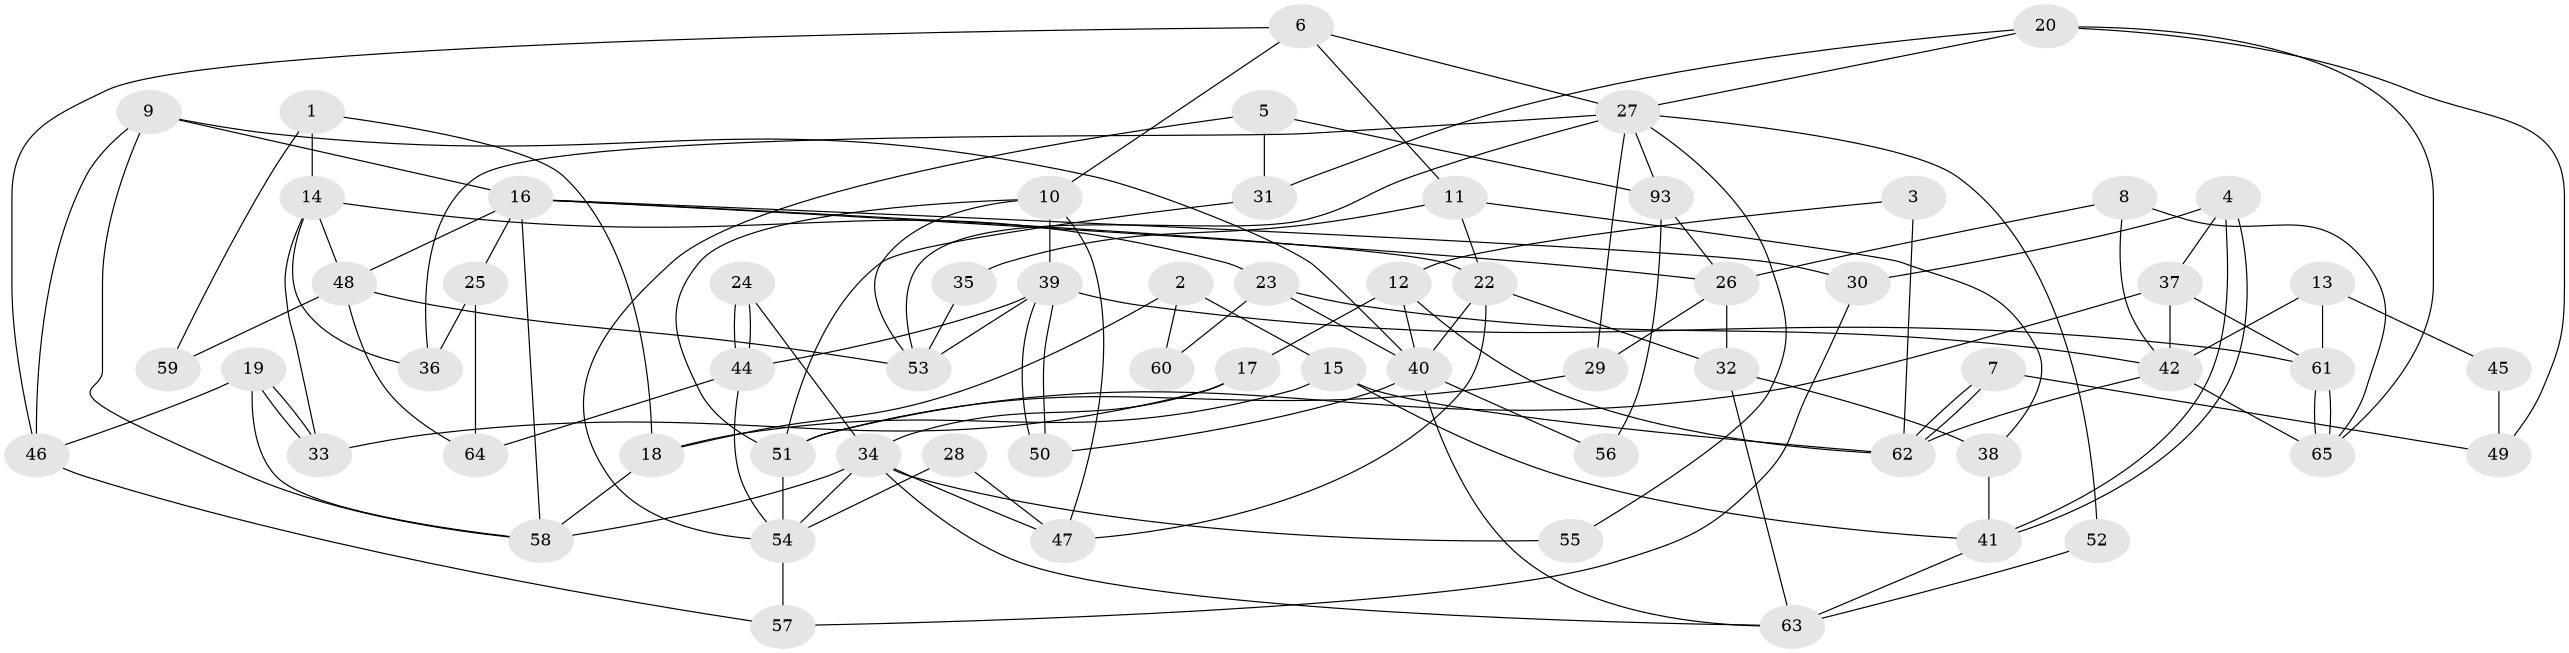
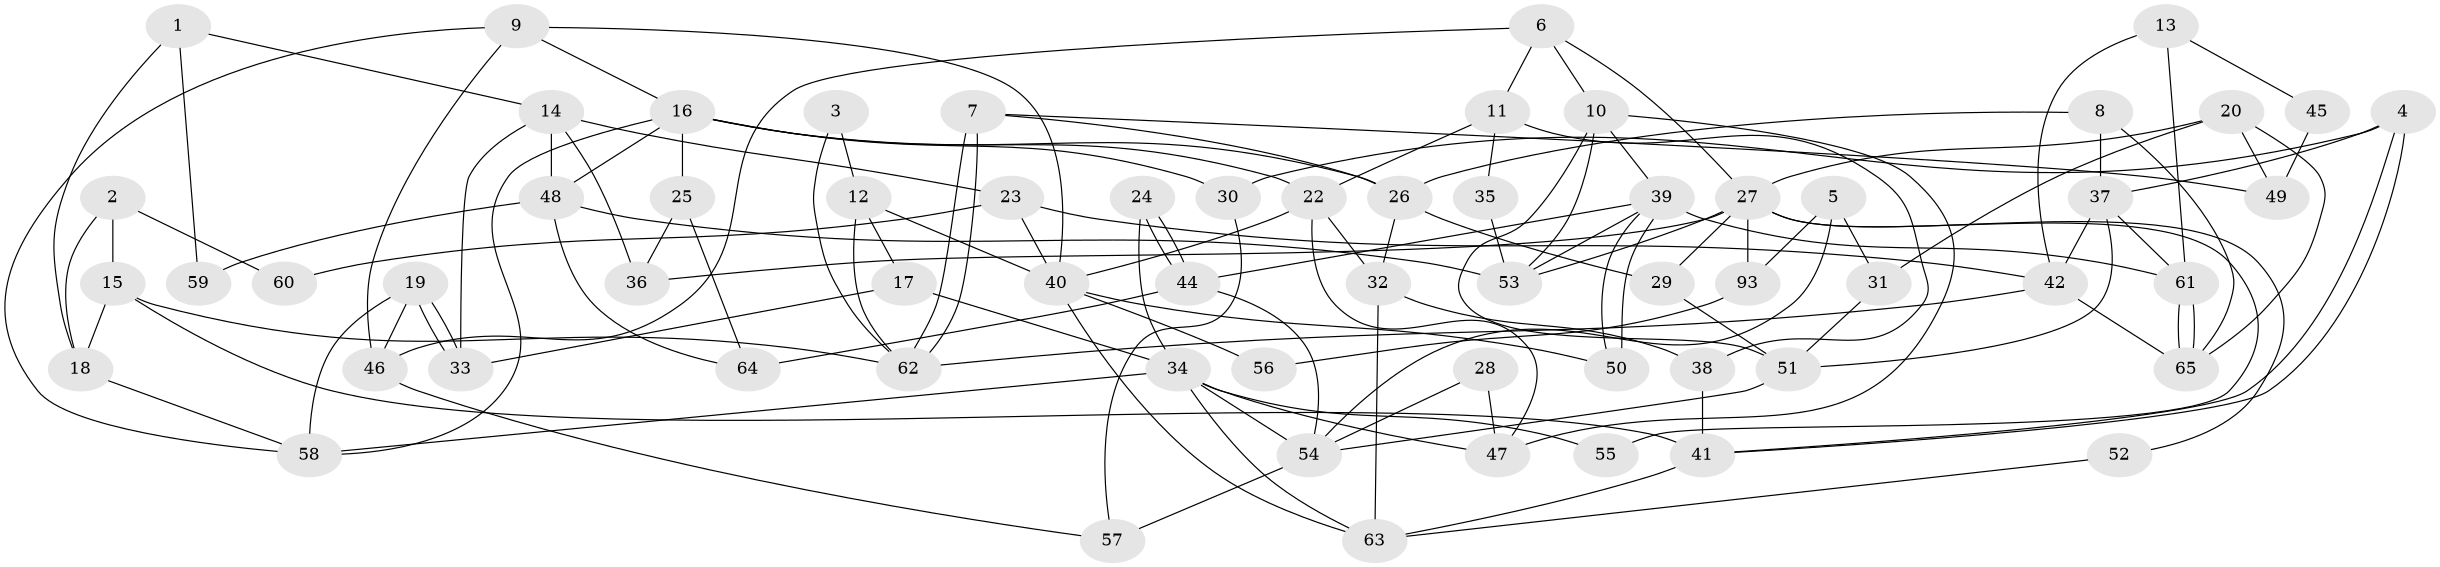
(1694, 241) -> (1192, 139)
(2123, 289) -> (2101, 150)
